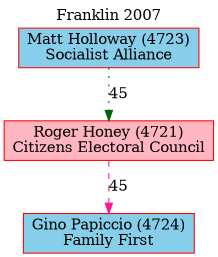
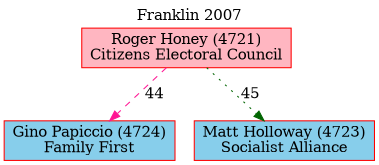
(109, 89) -> (231, 91)
(119, 187) -> (155, 94)
